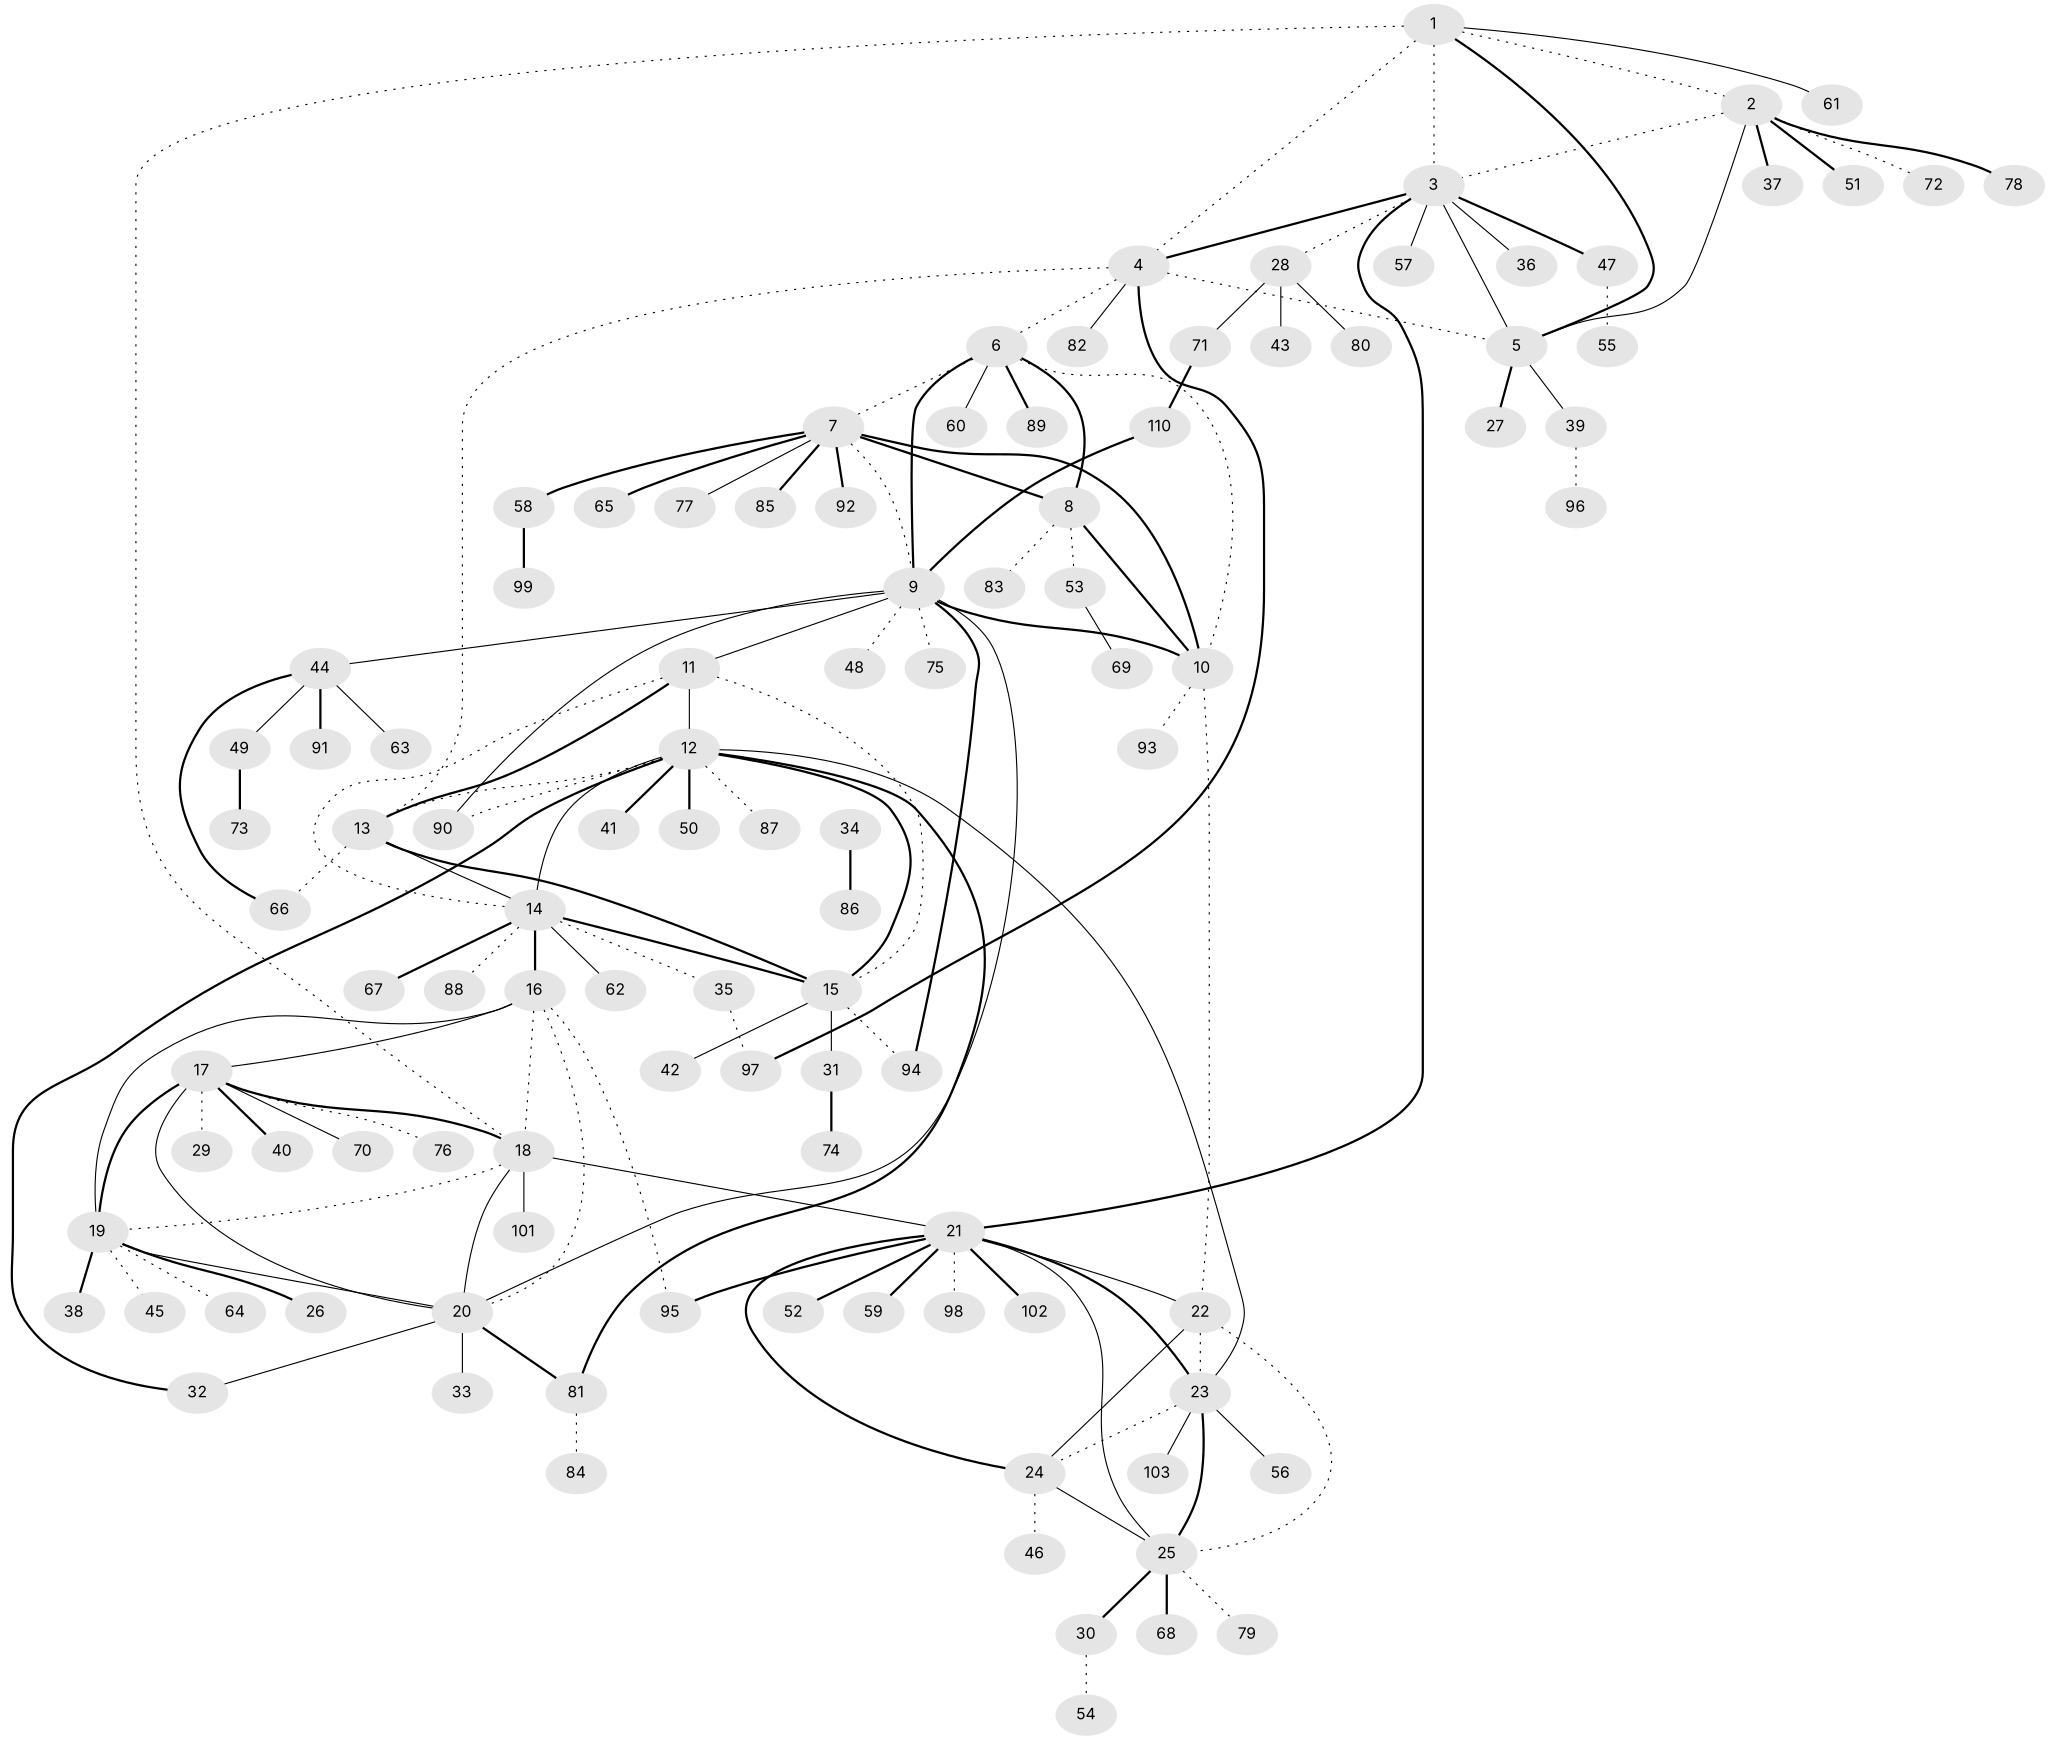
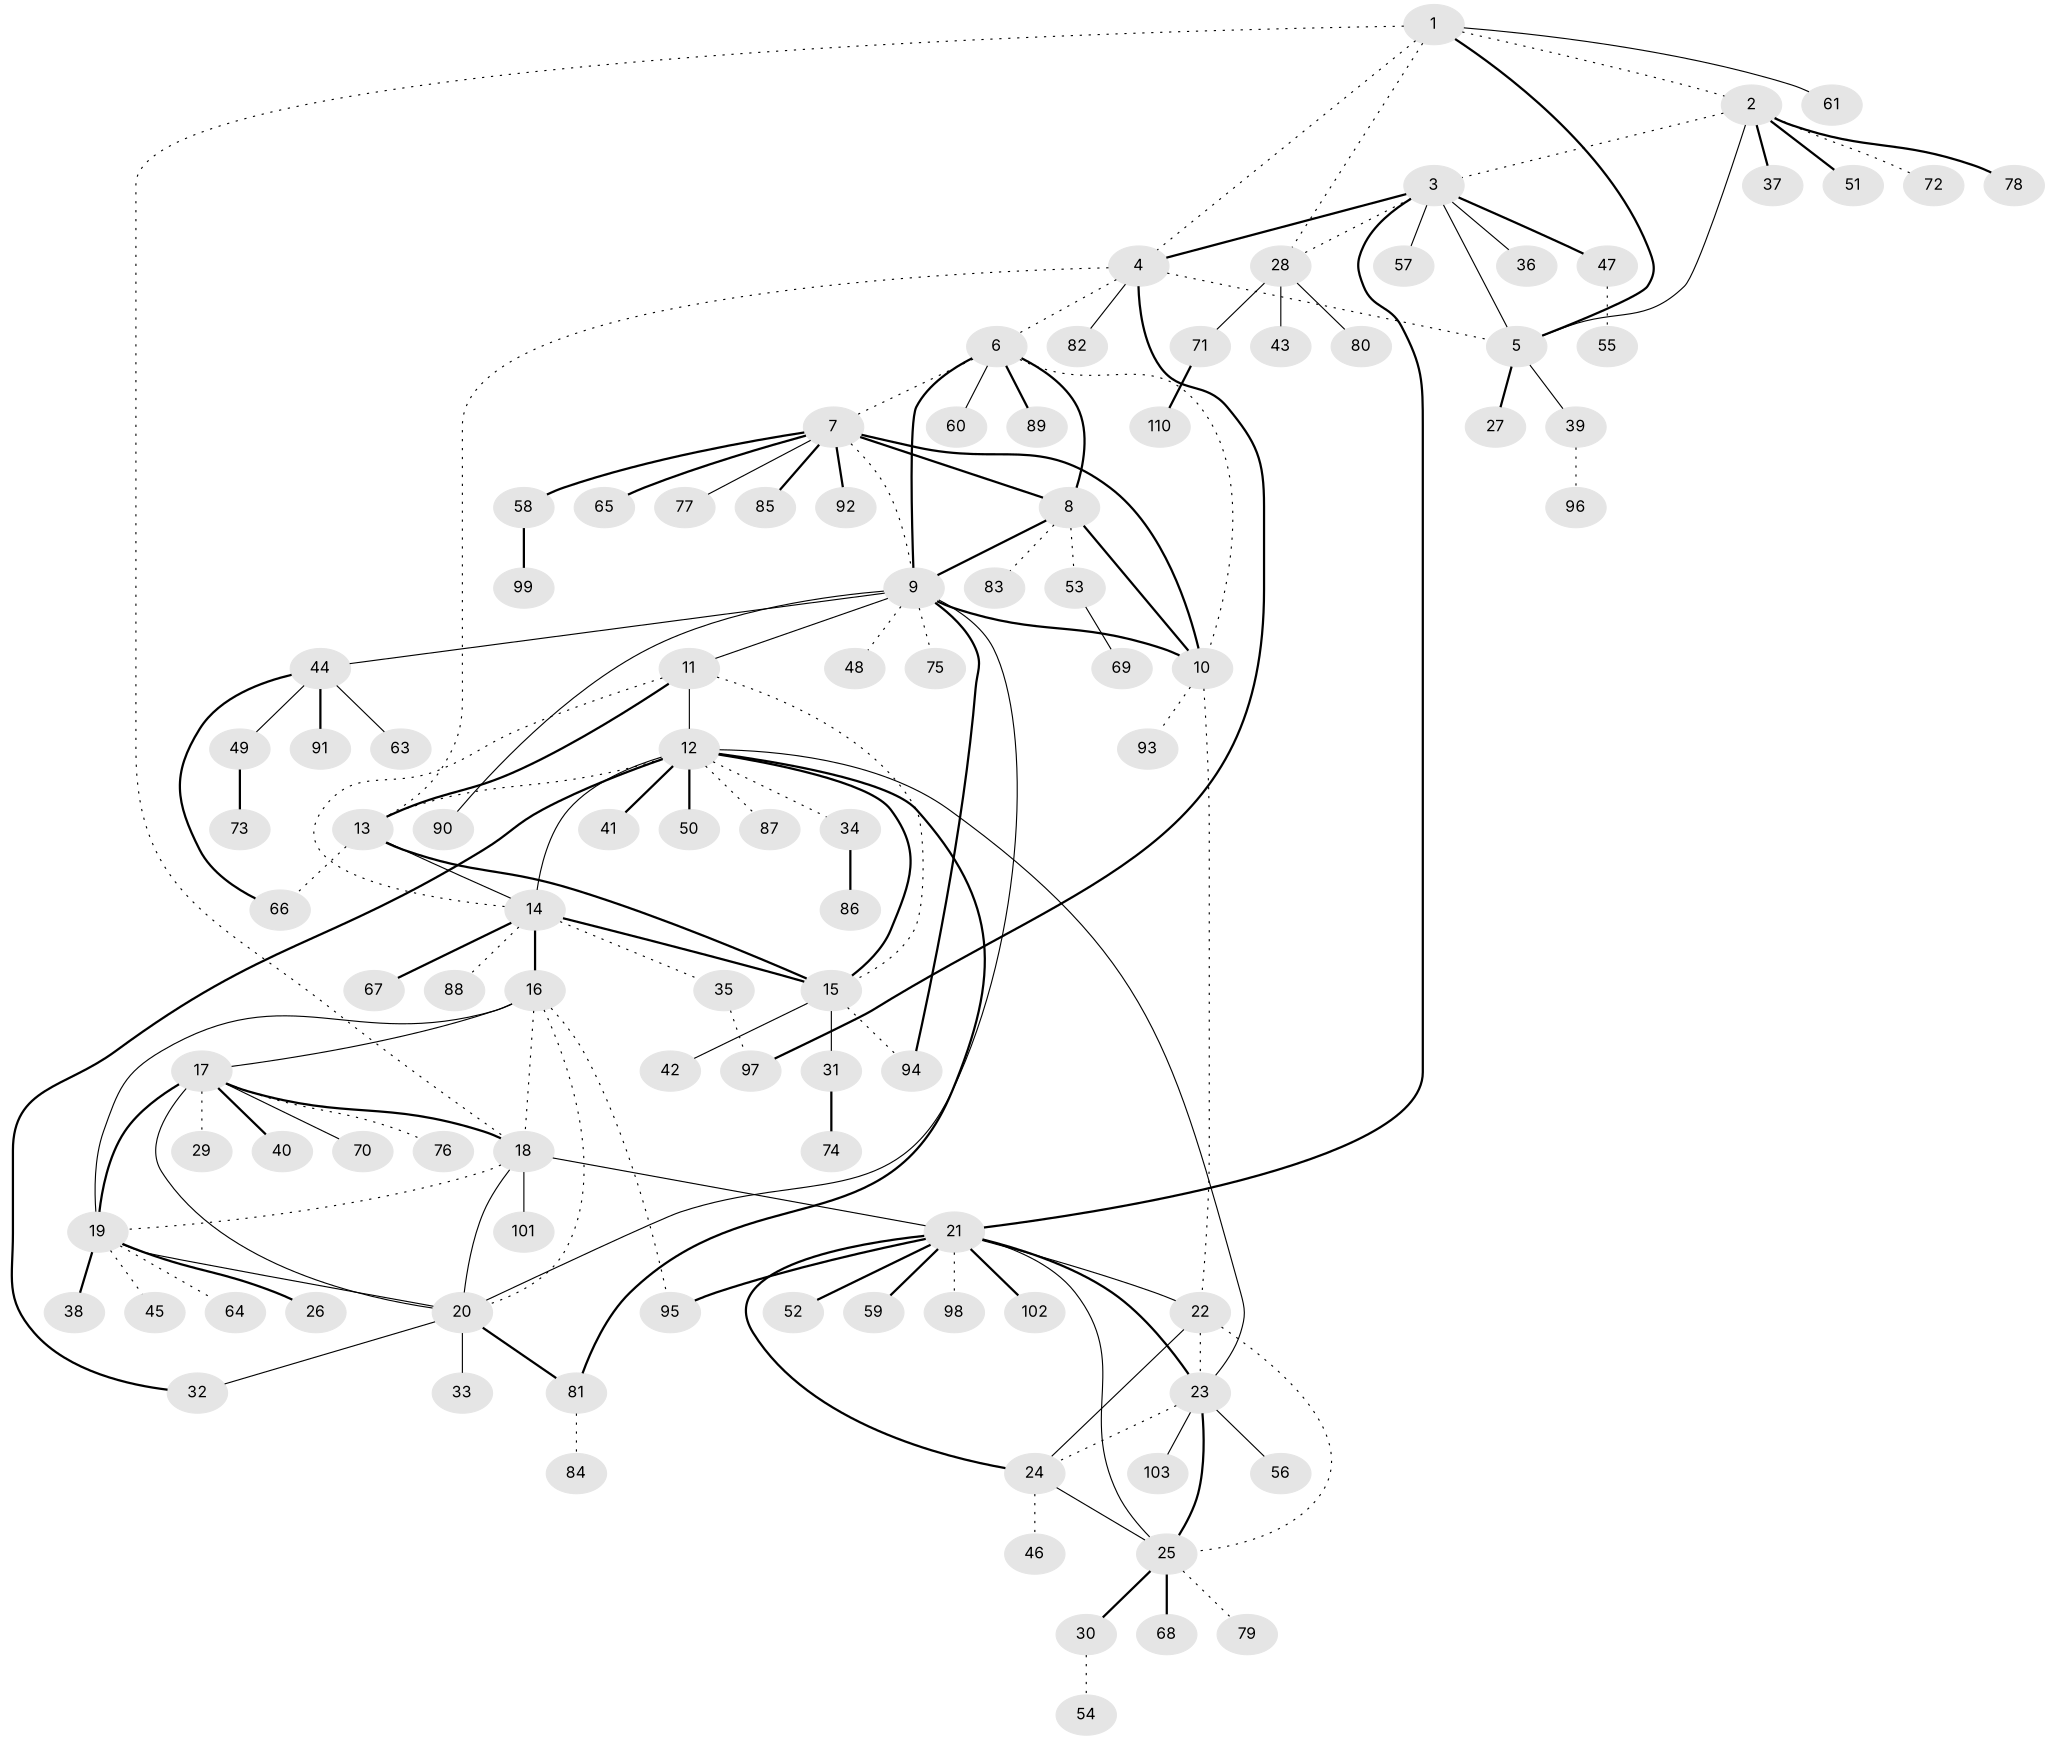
(1434, 105) -> (1357, 145)
(1034, 485) -> (992, 548)
(560, 788) -> (770, 789)
(616, 991) -> none
